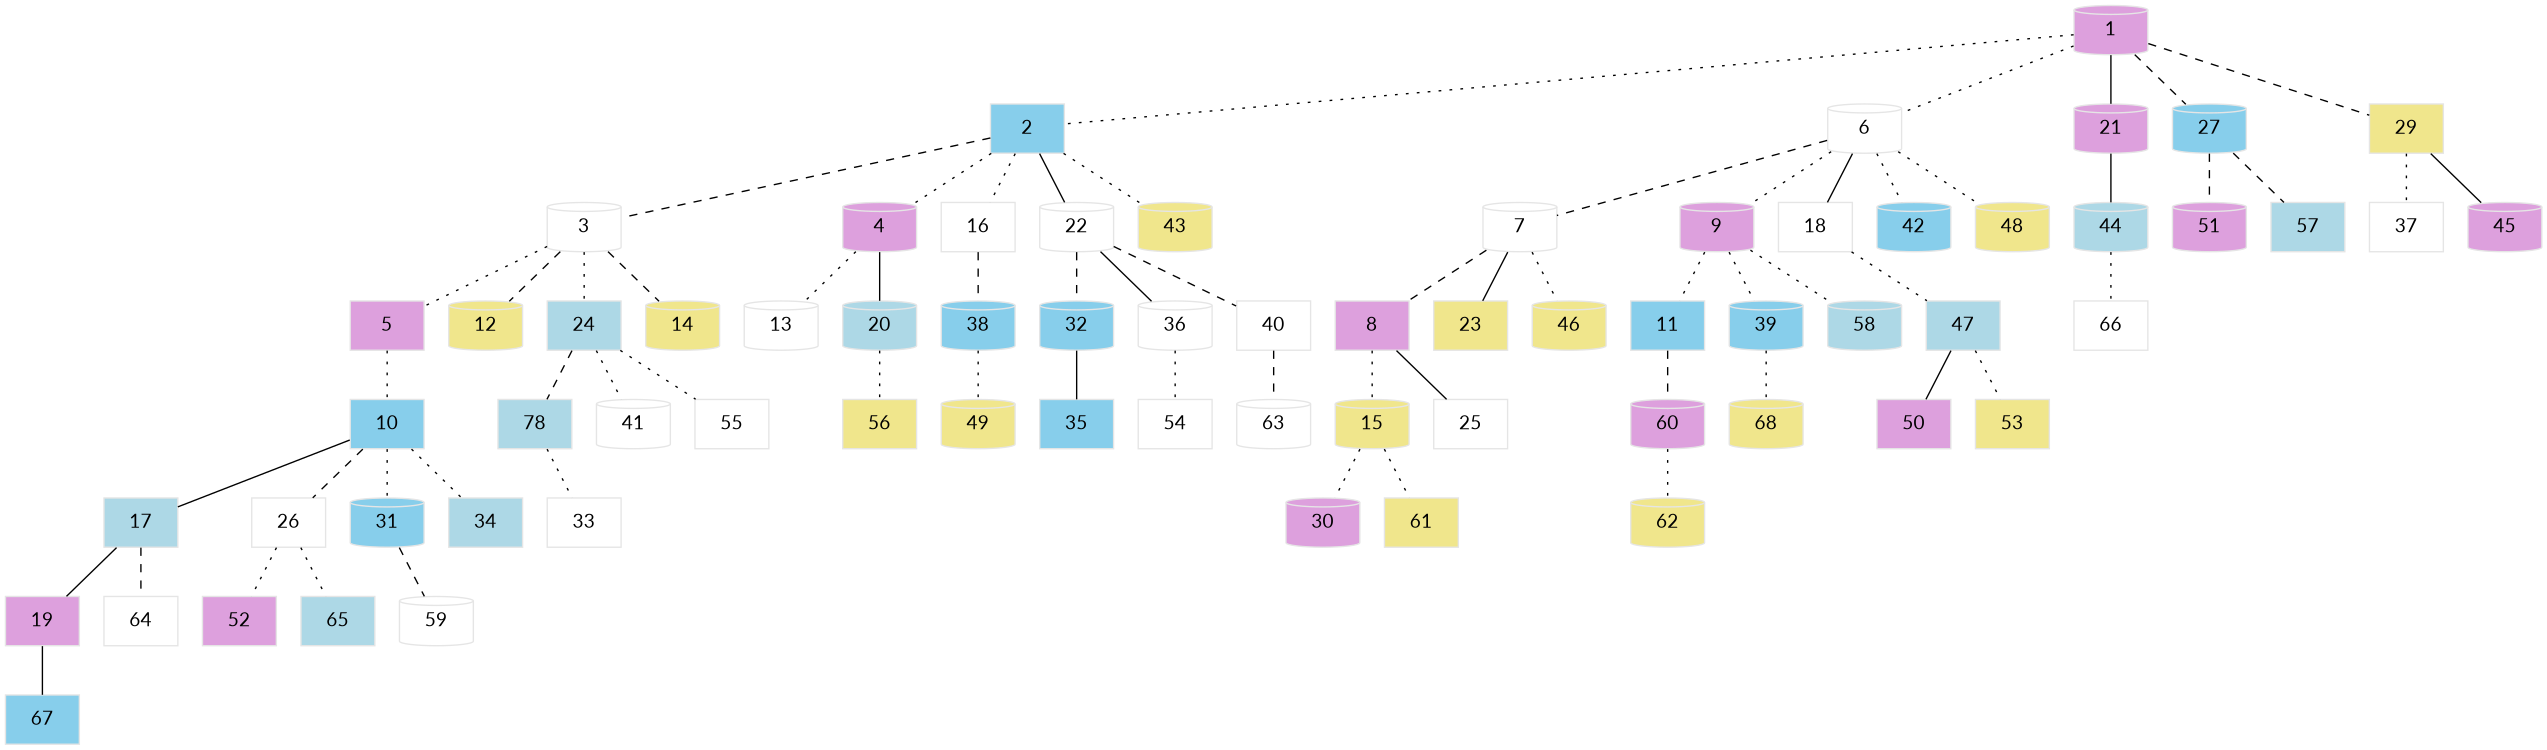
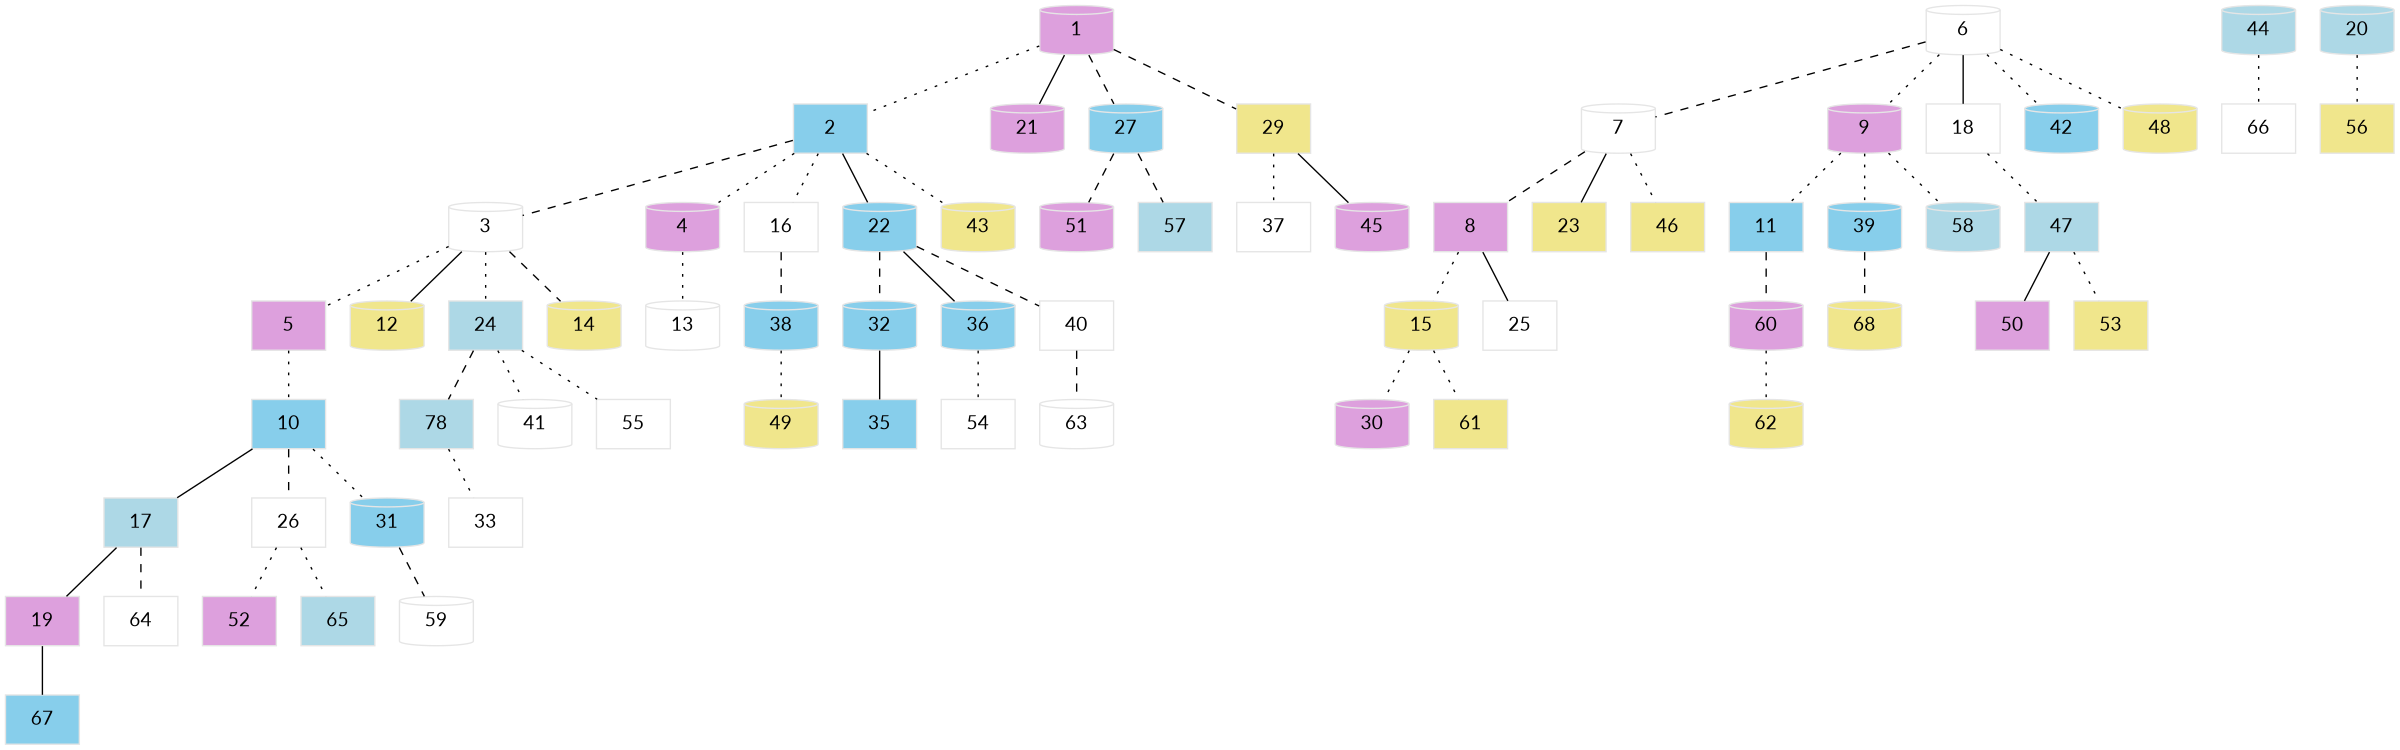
(1988, 79) -> none
(2111, 178) -> none
(1077, 227) -> (880, 227)
(535, 276) -> (436, 276)
(880, 276) -> none
(1175, 326) -> (978, 326)
(1569, 326) -> (1668, 227)
(1766, 375) -> (1865, 276)
(486, 523) -> none
